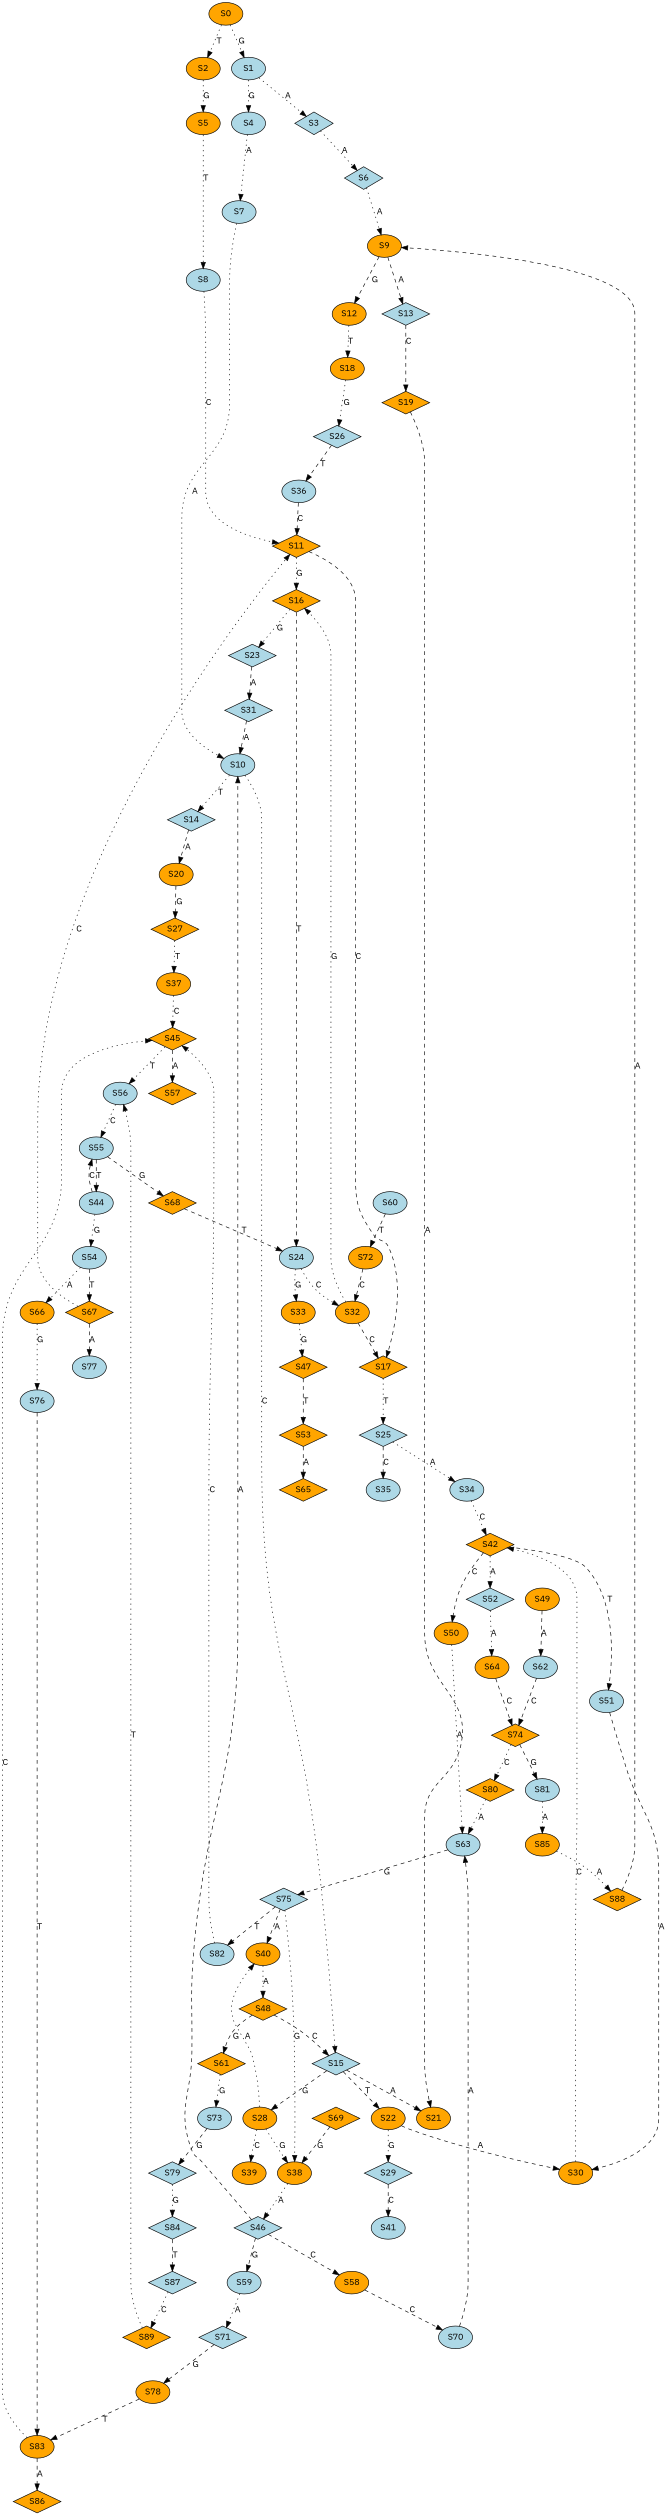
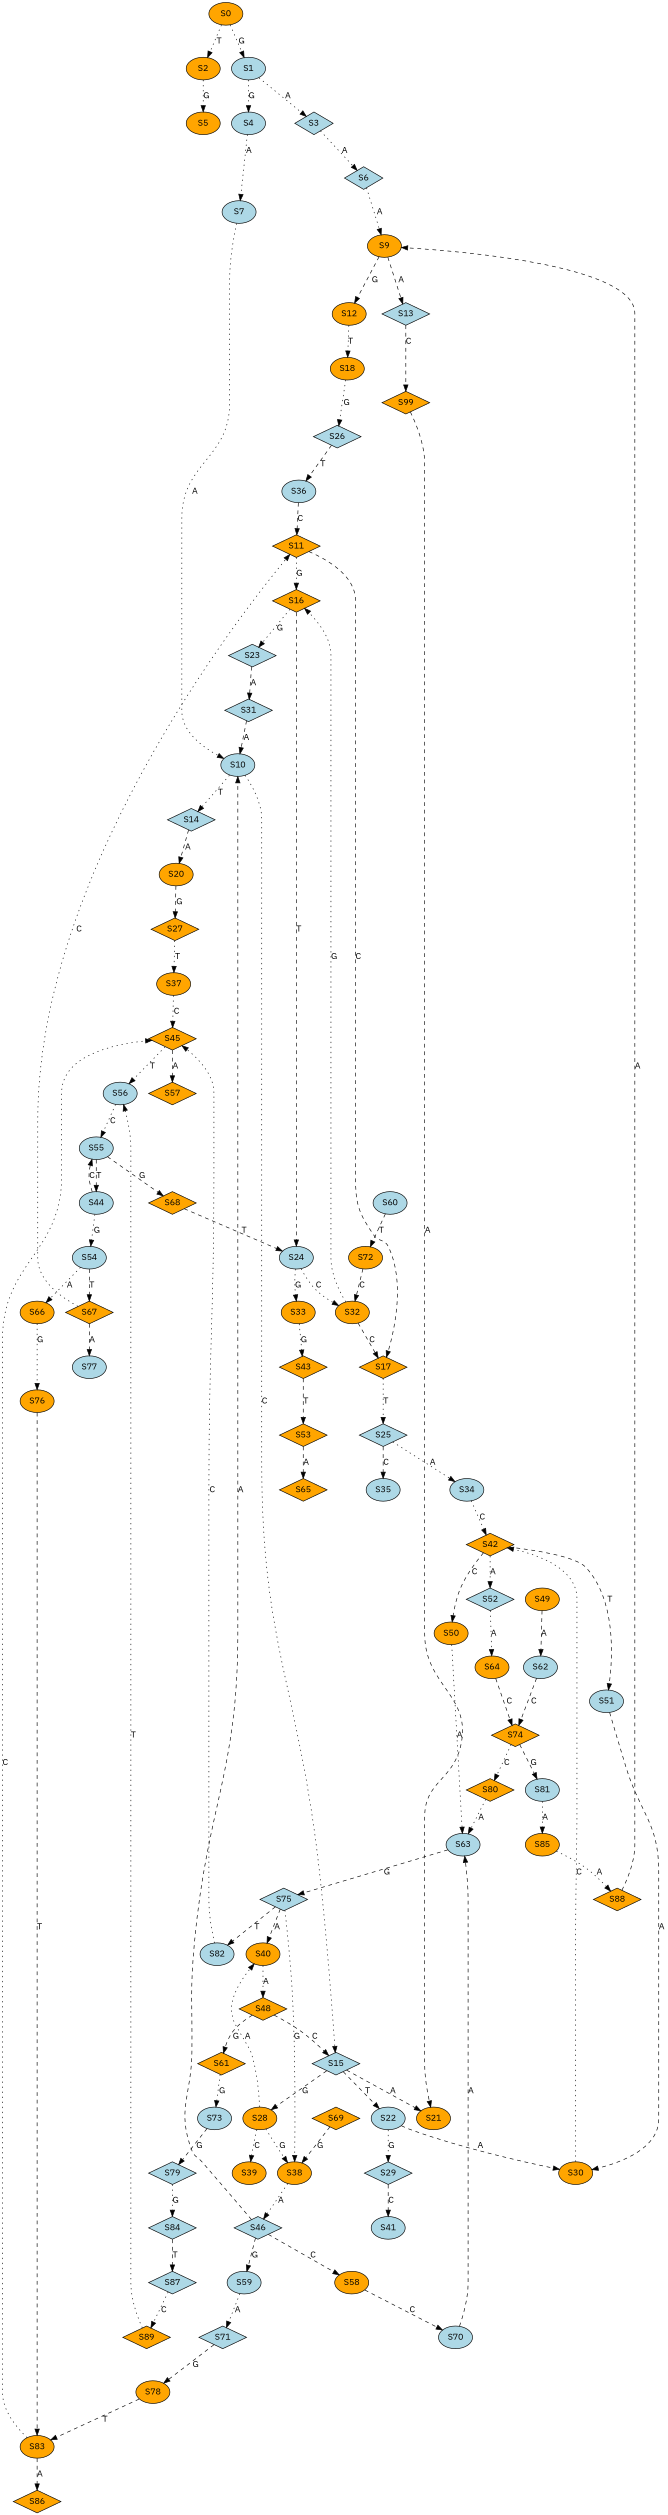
(203, 280) -> none
(406, 403) -> (406, 403)
(303, 1367) -> (303, 1367)
(37, 1401) -> (37, 1401)
(388, 2118) -> (388, 2118)
